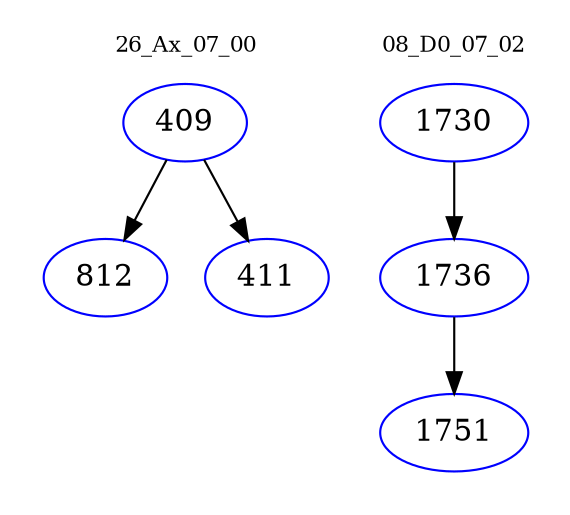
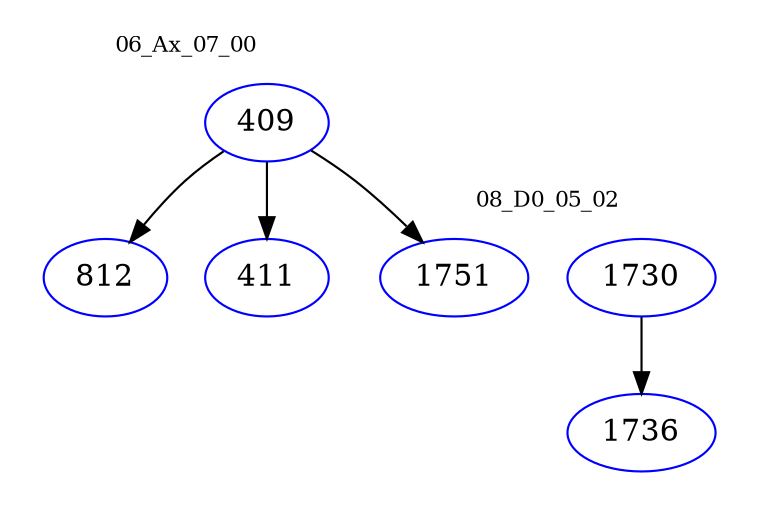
(186, 46) -> (186, 46)
(454, 46) -> (548, 201)
(454, 345) -> (377, 199)
